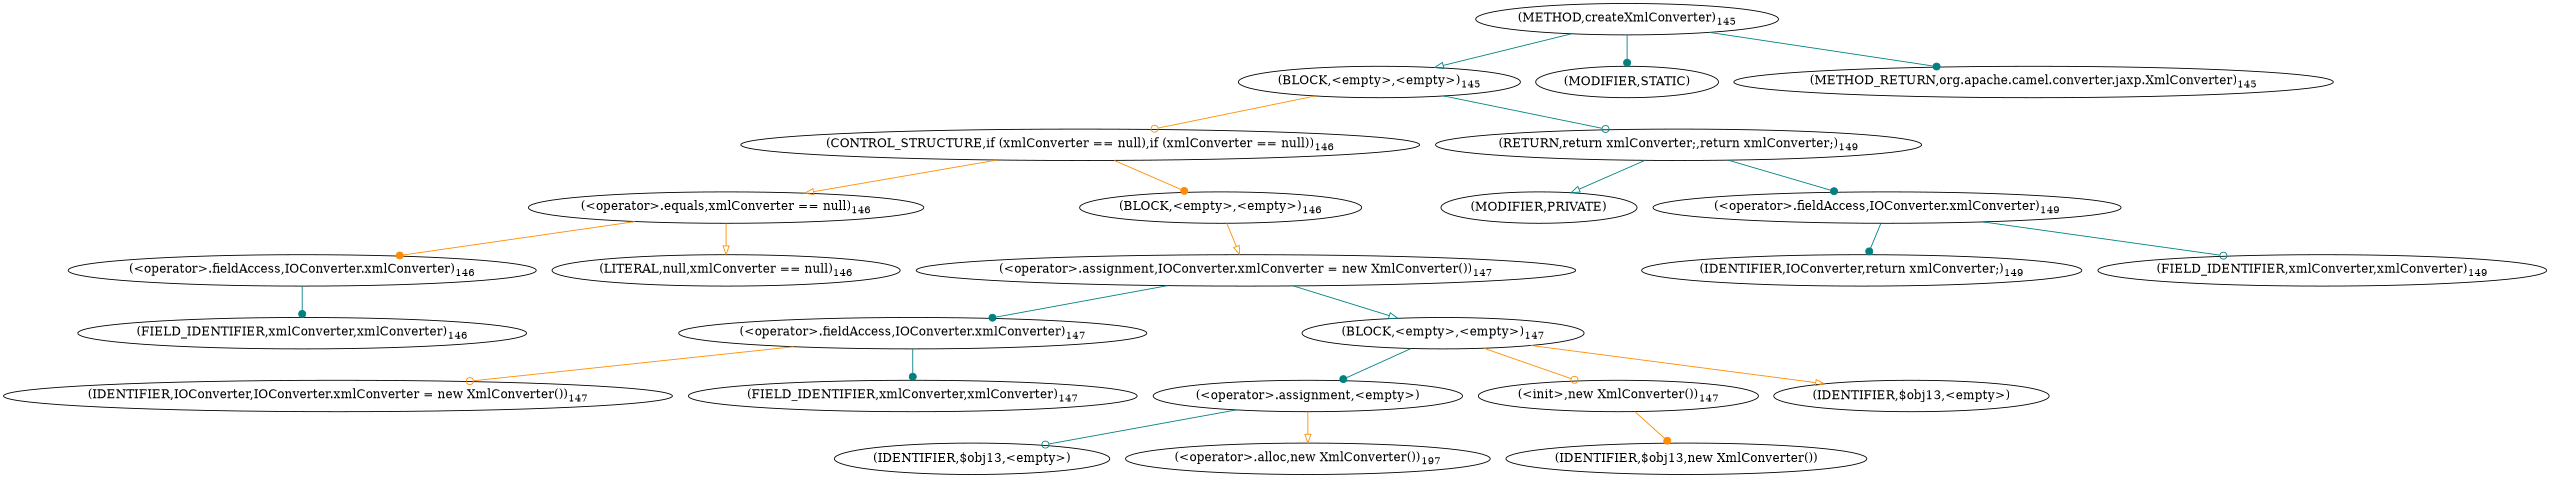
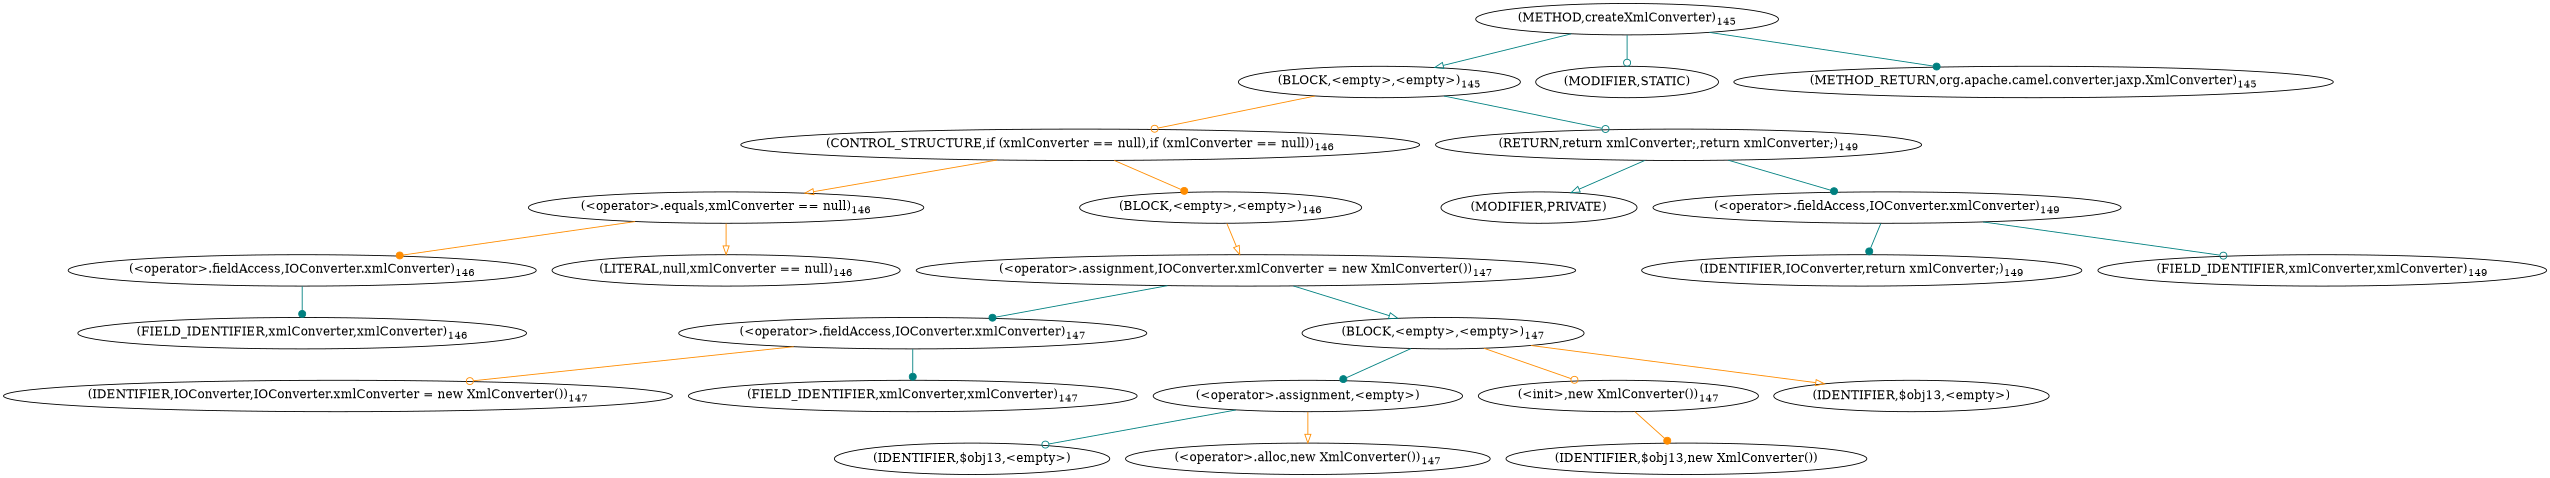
(1627, 47) -> (1627, 47)
(1431, 457) -> (1431, 457)
